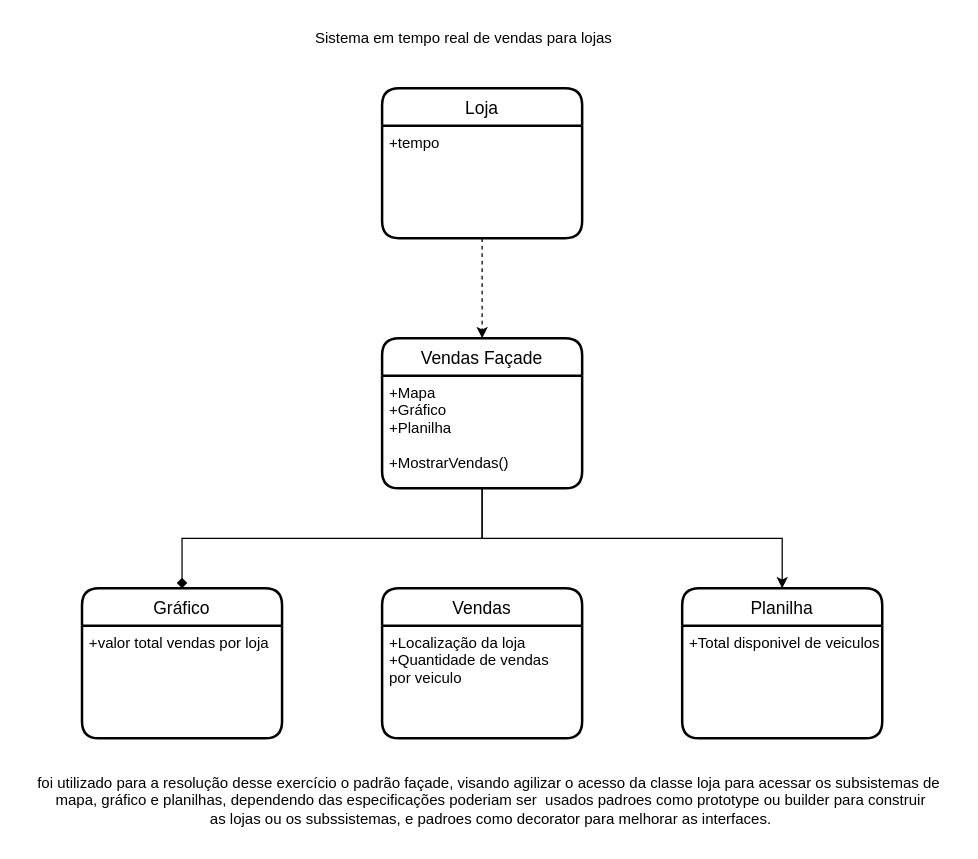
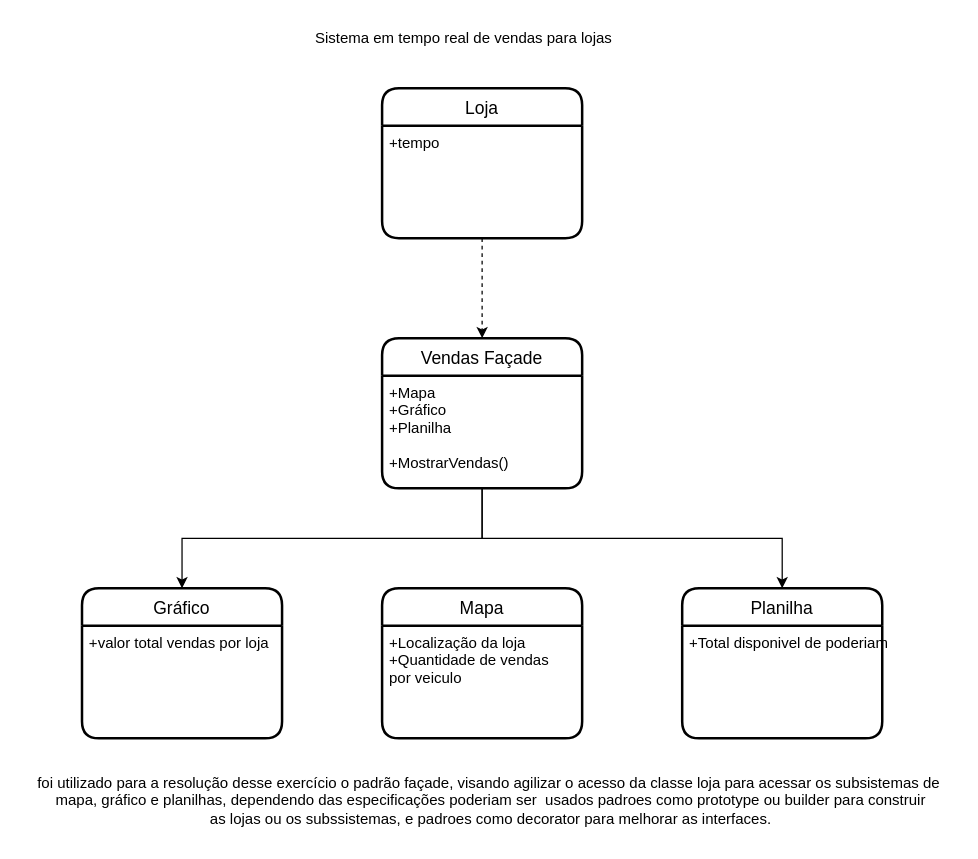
(182, 577) -> (182, 578)
(481, 608) -> (481, 608)
(793, 643) -> (795, 643)
